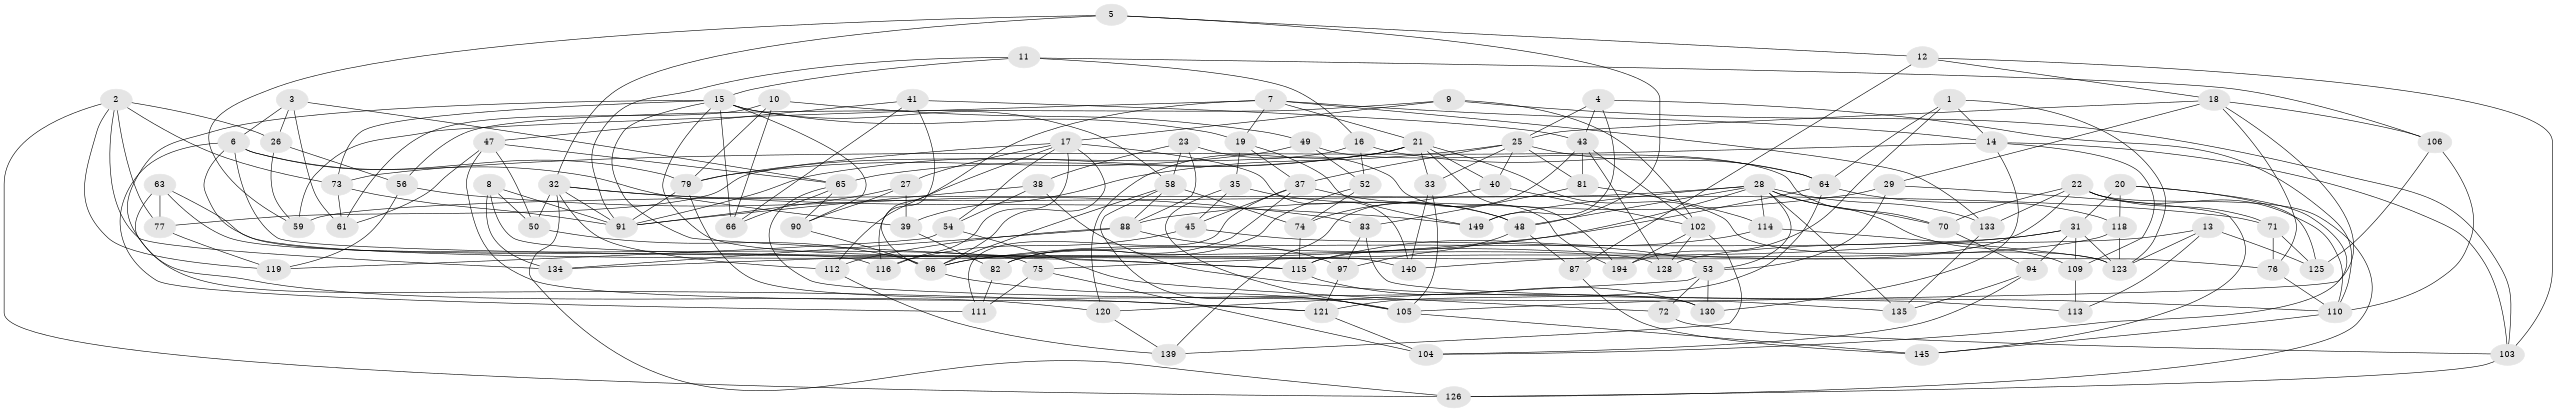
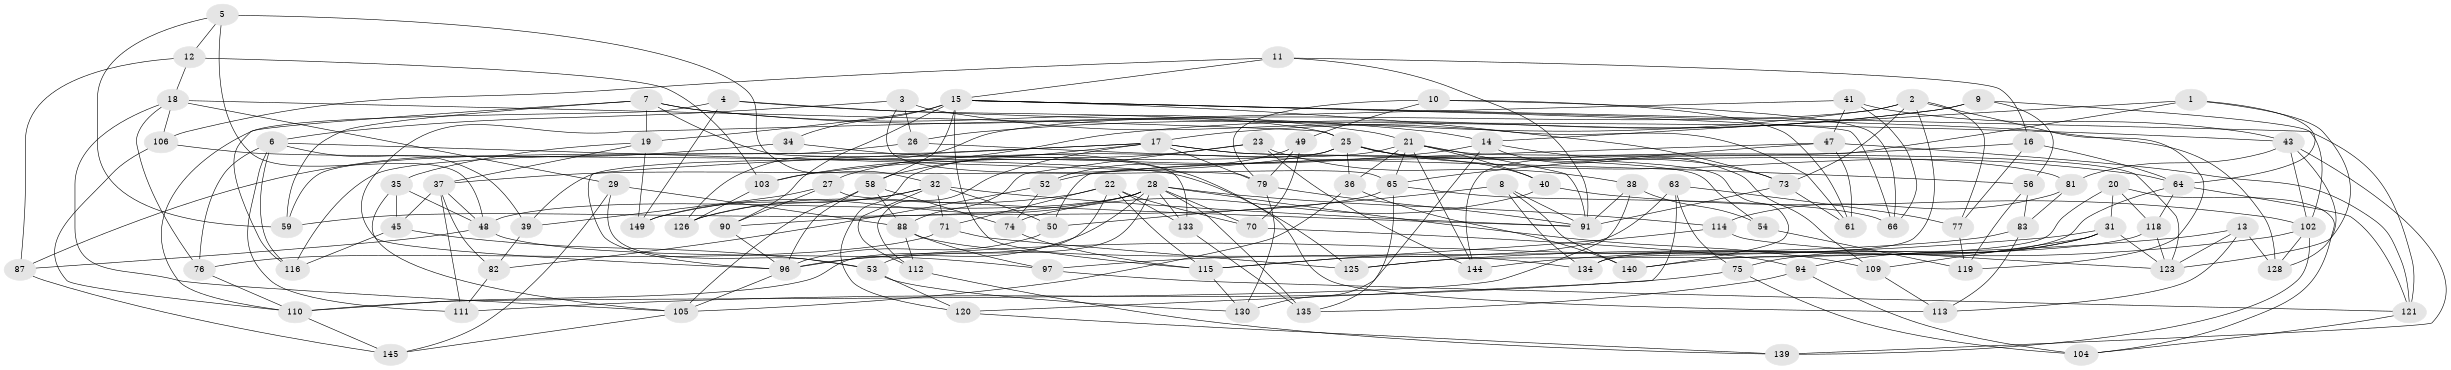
none -> (789, 142)
(1430, 185) -> (1350, 185)
(1620, 270) -> (1475, 270)
(1664, 312) -> none
